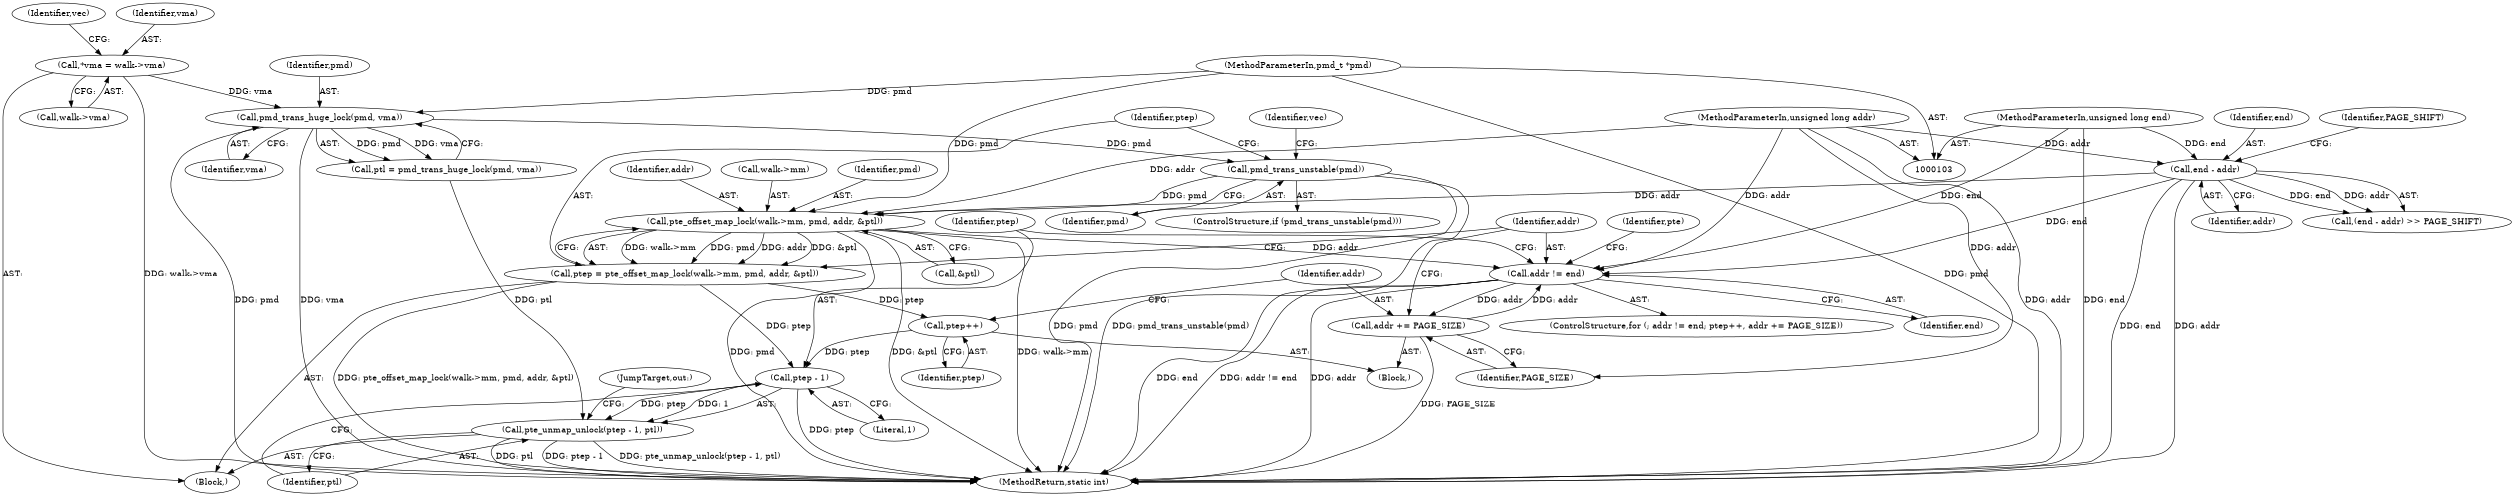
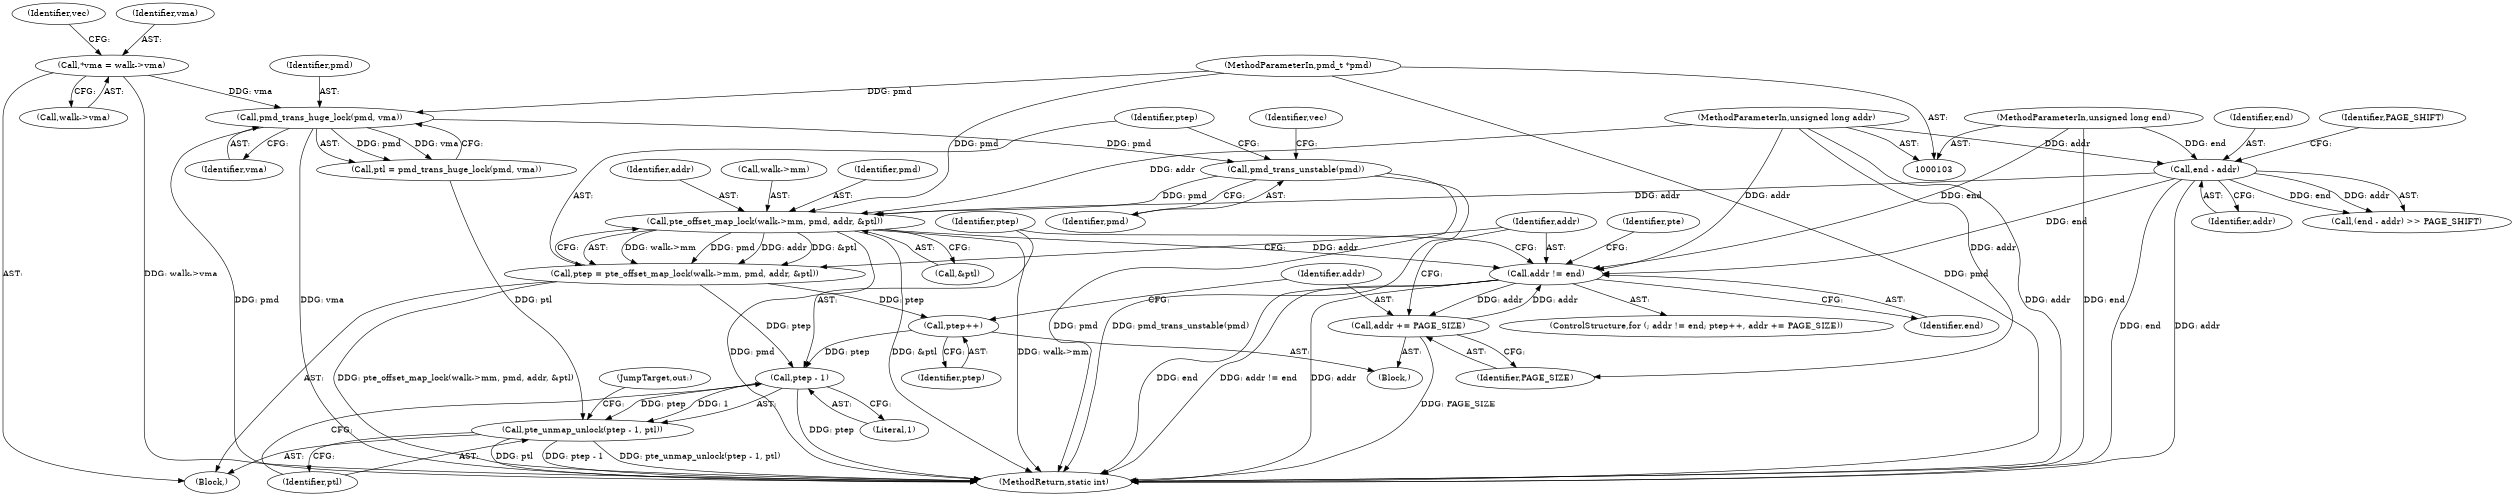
(1298, 222) -> none
